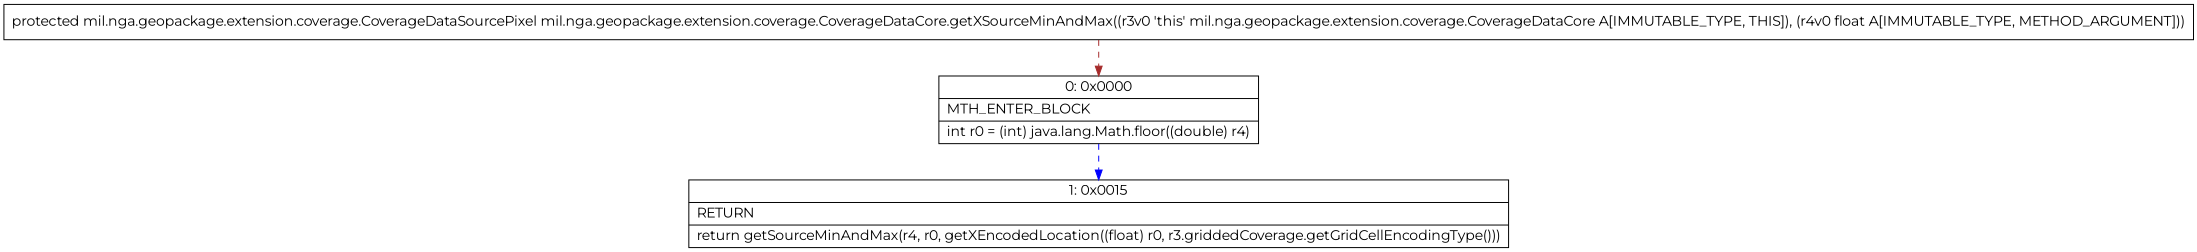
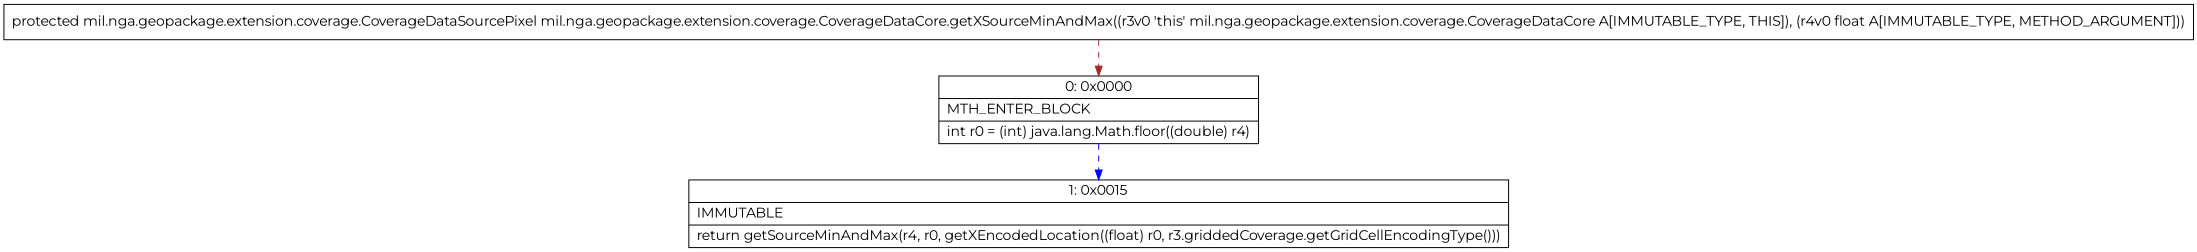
(726, 213) -> (740, 213)
